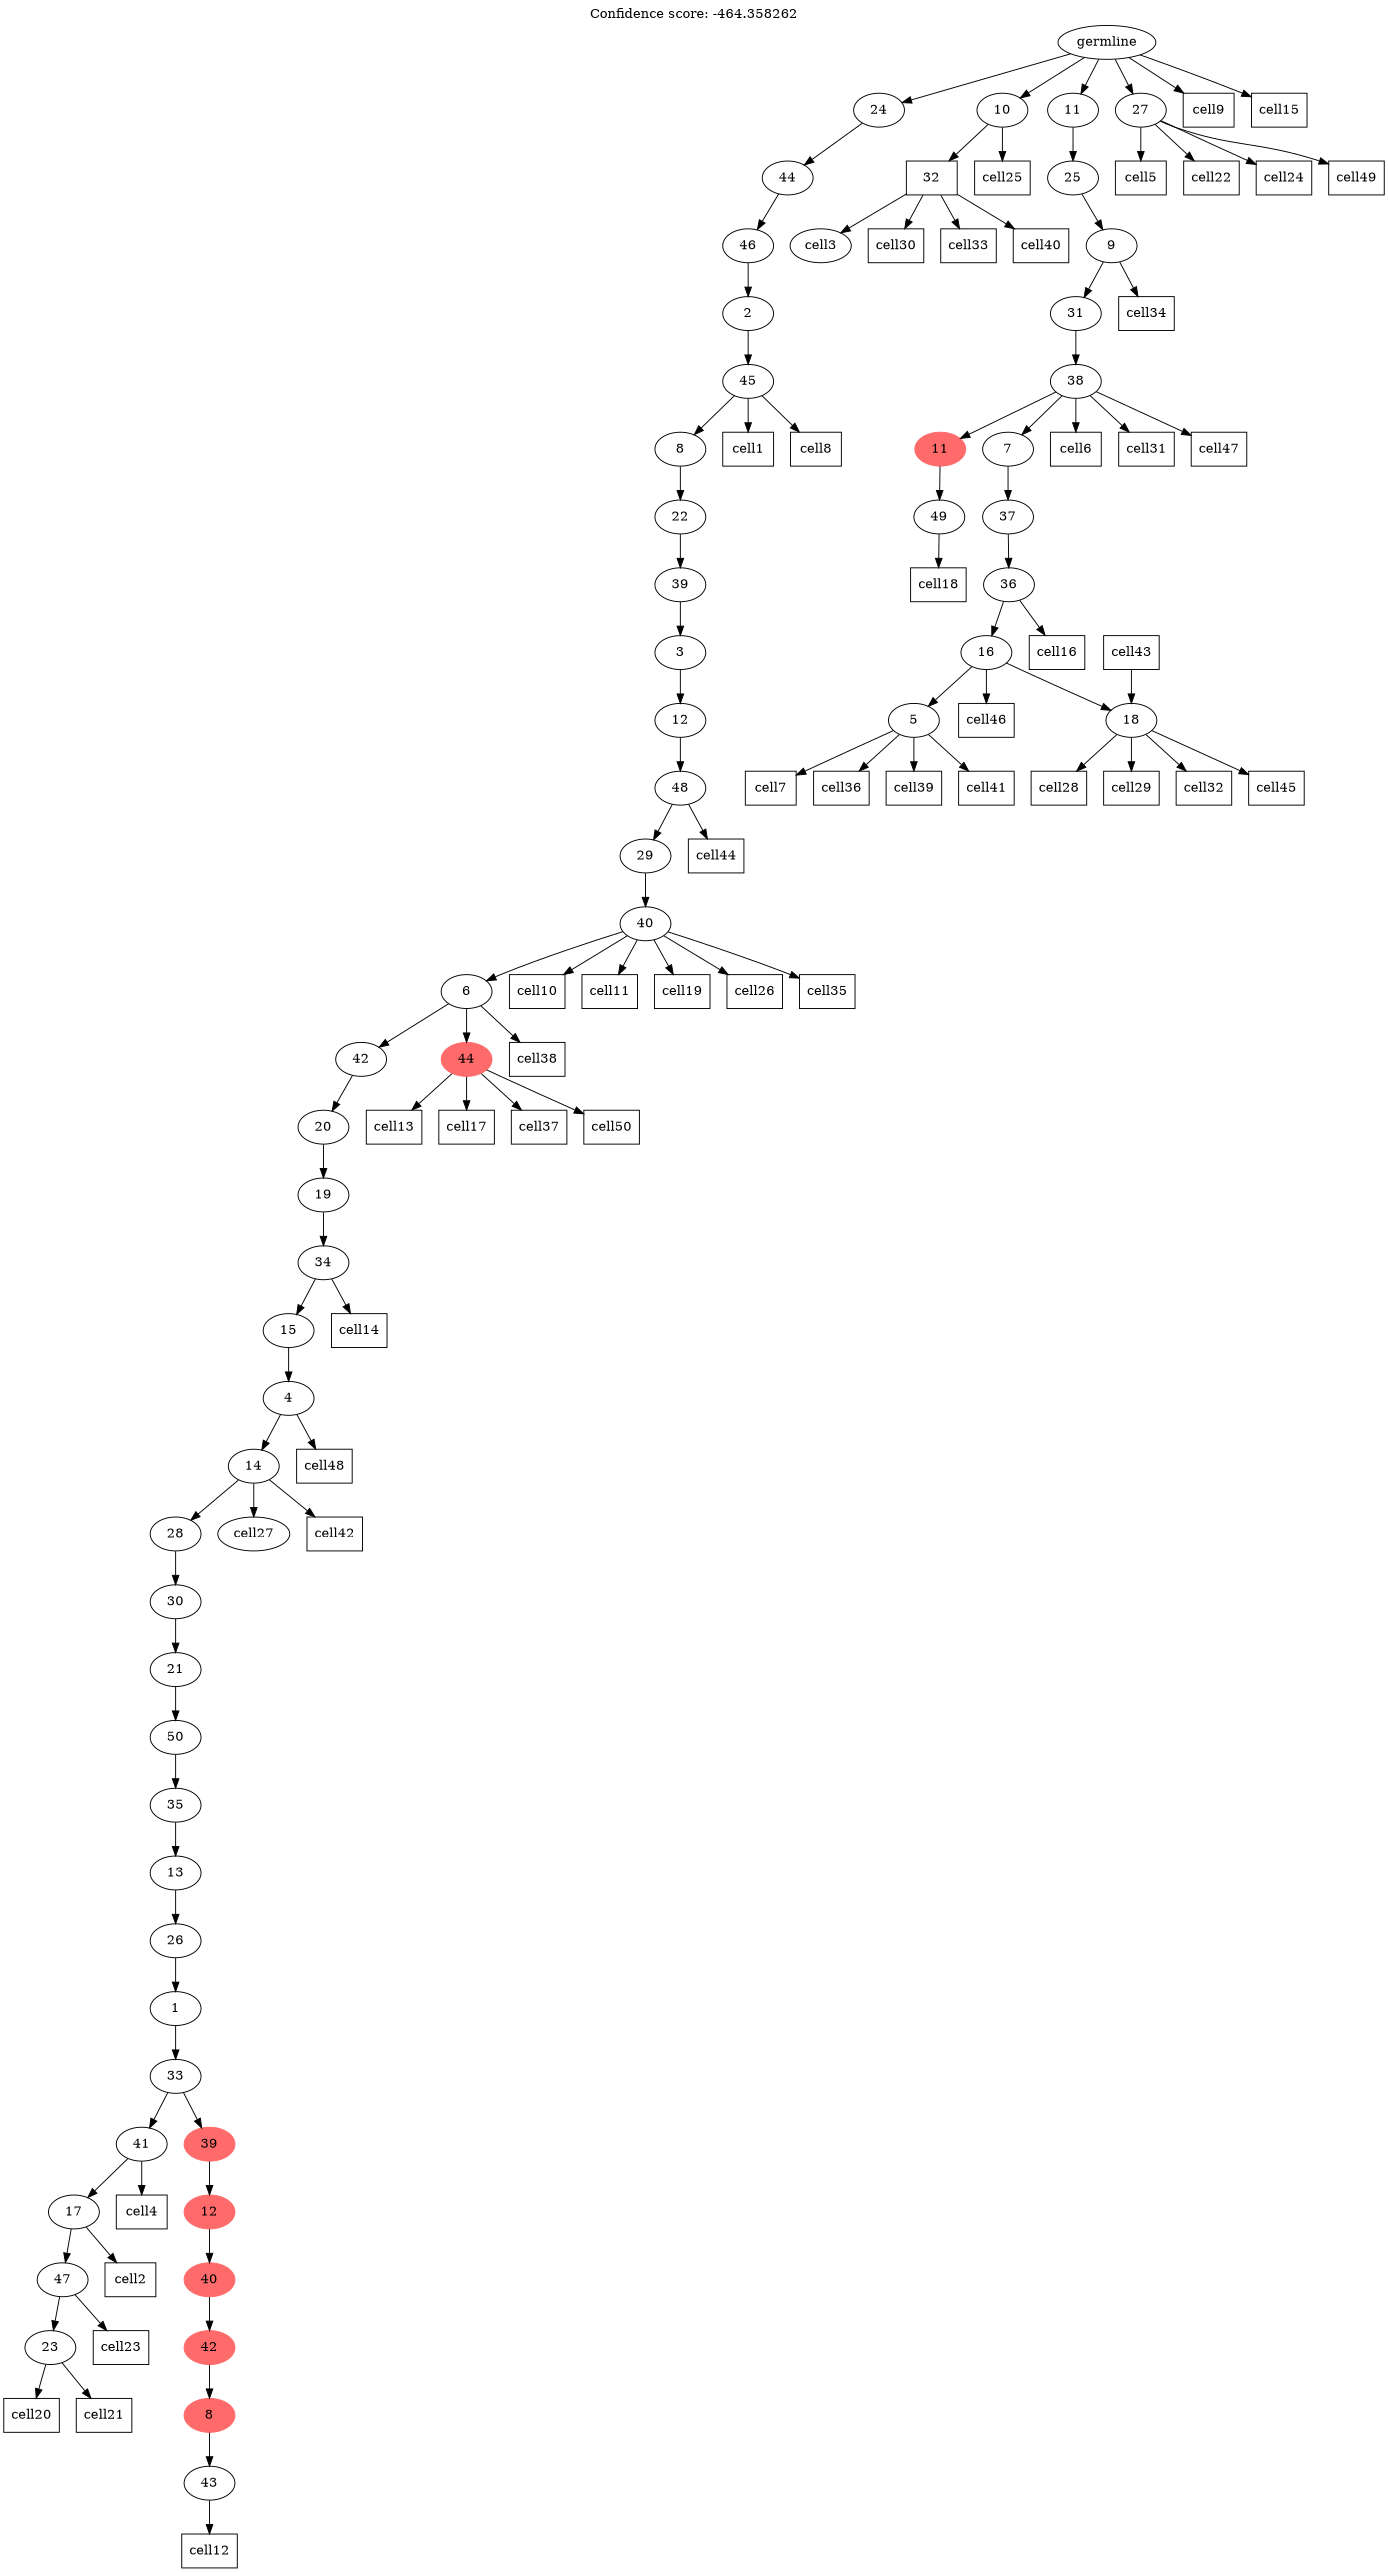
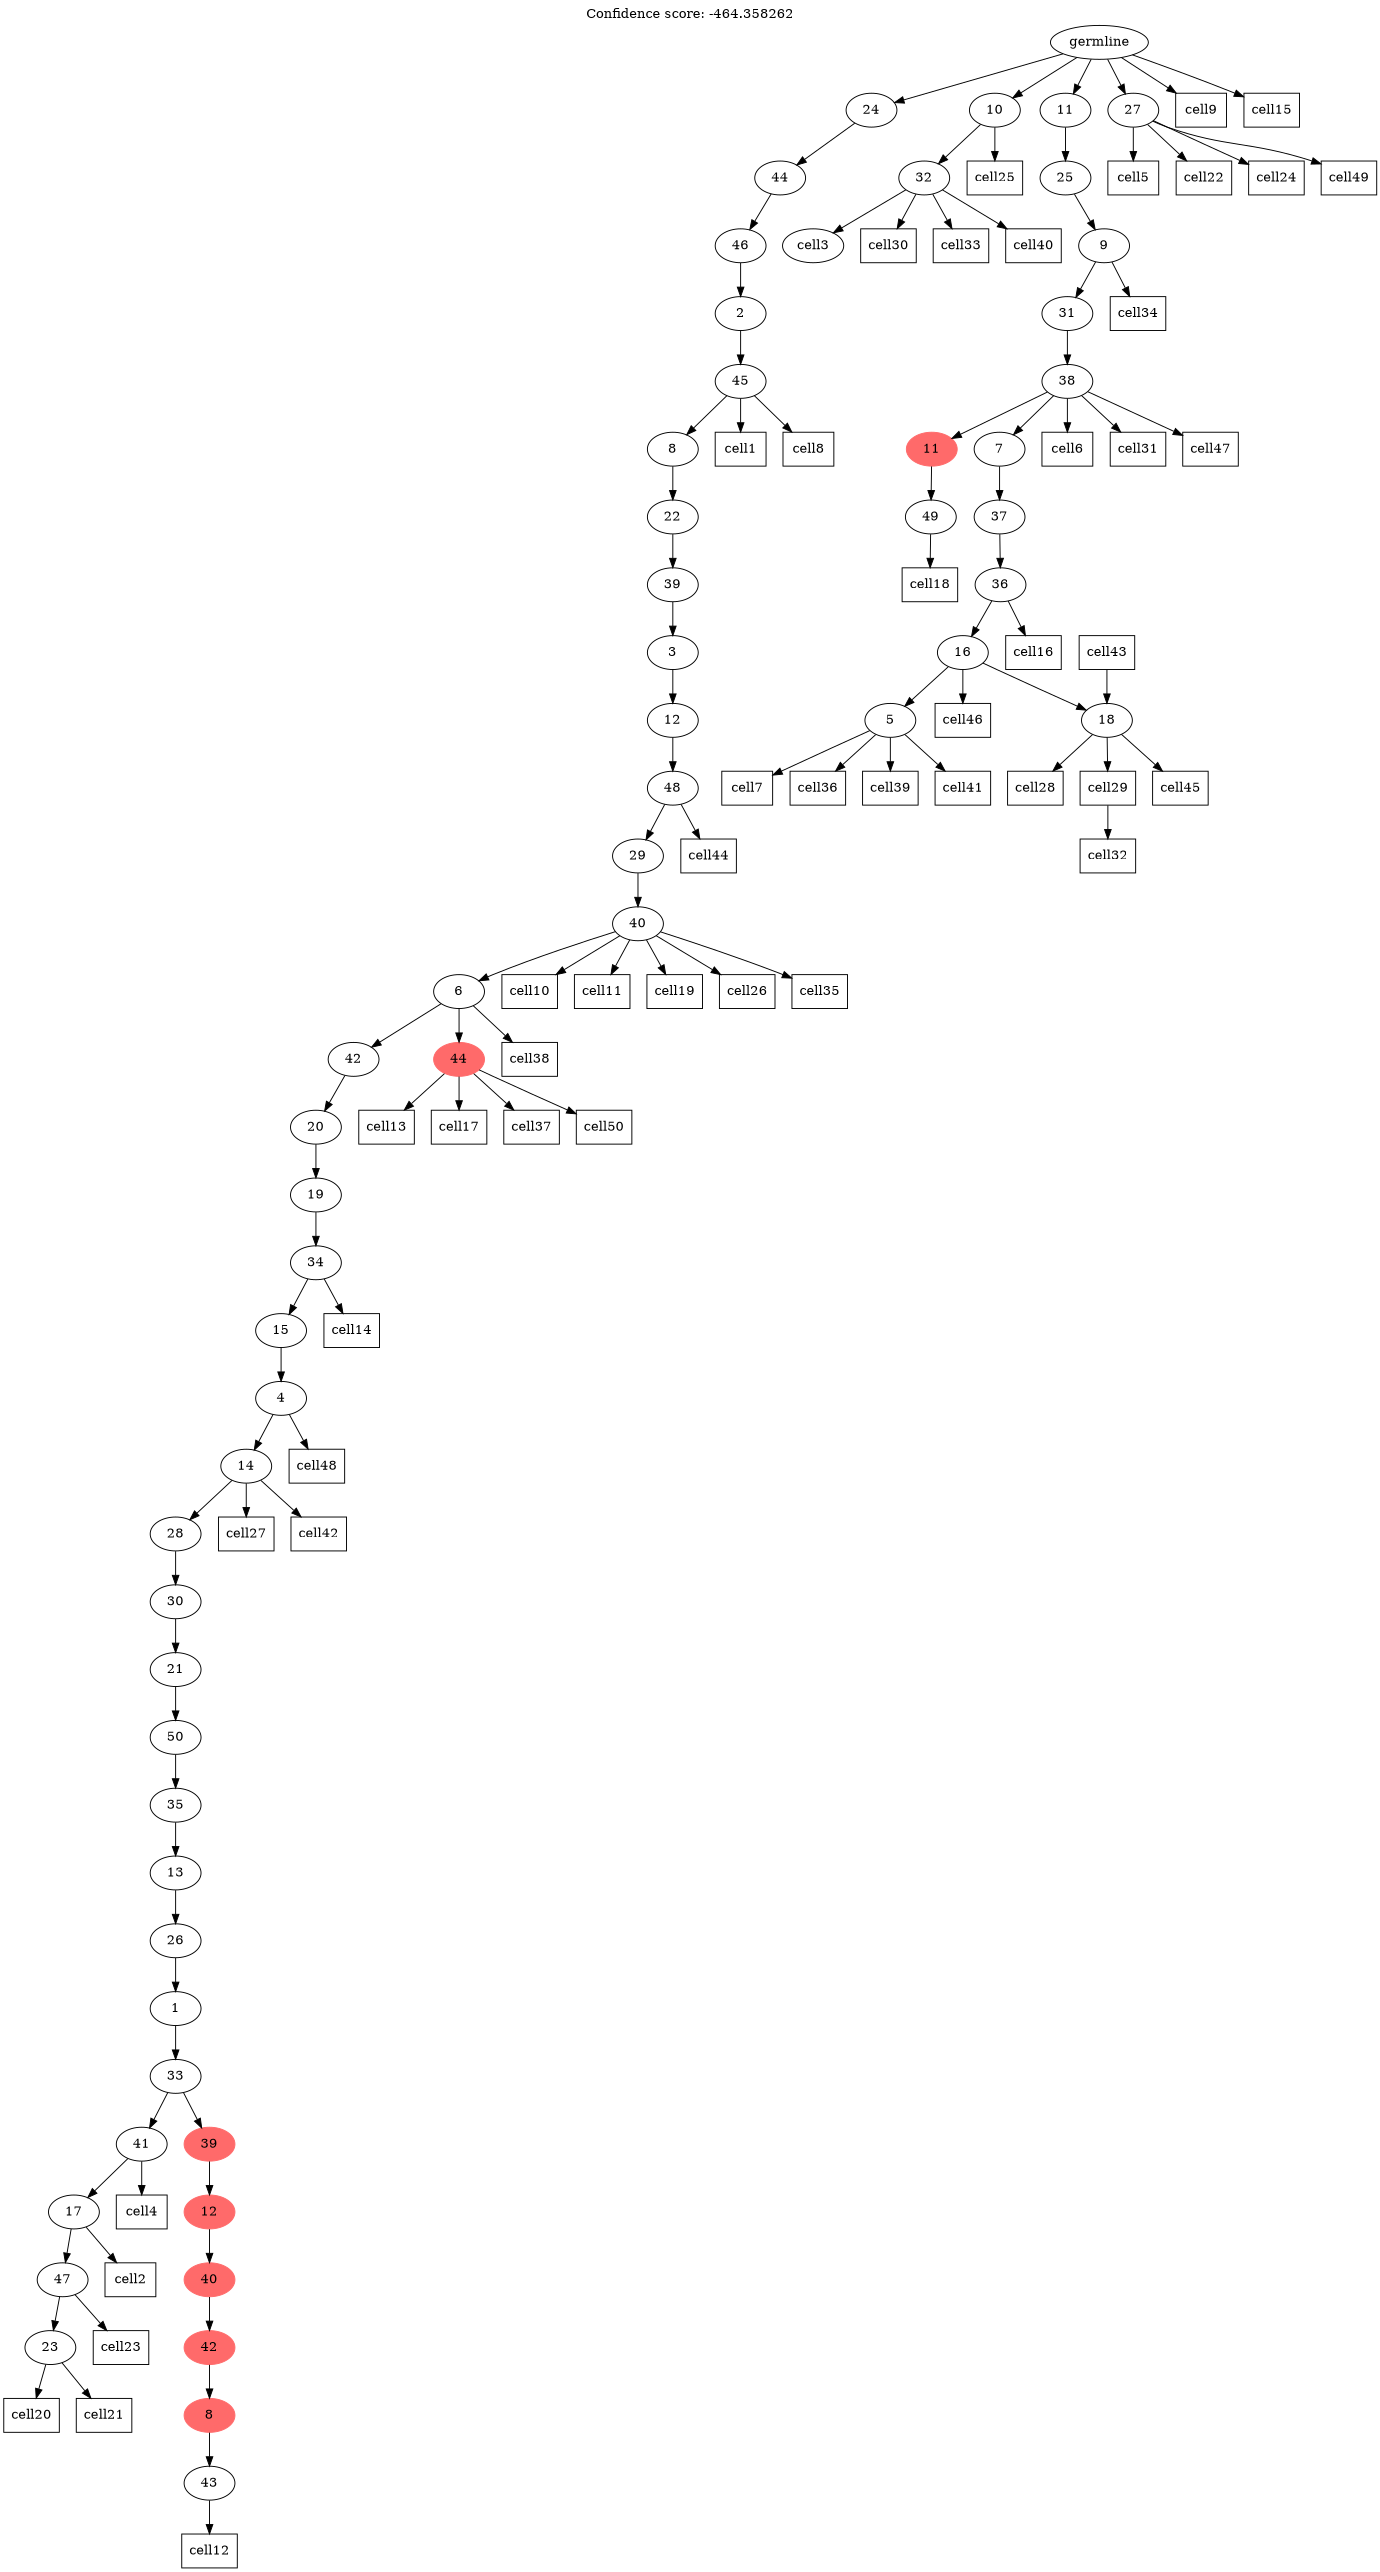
(932, 178) -> (924, 178)
(1162, 750) -> (1108, 817)
(254, 1534) -> (246, 1534)
